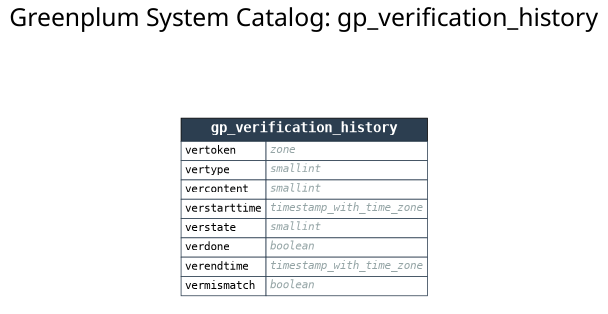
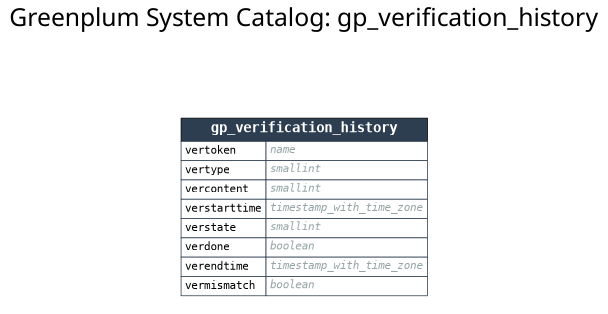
(283, 150) -> (283, 150)
